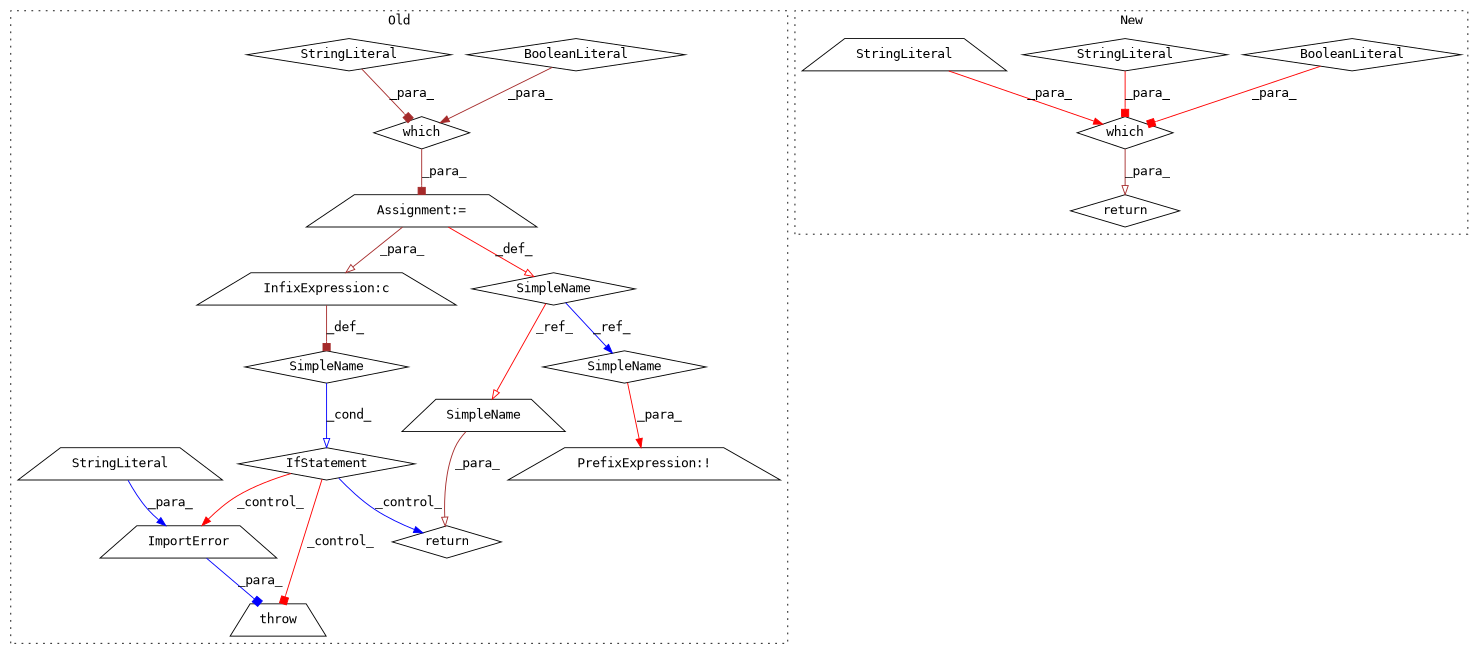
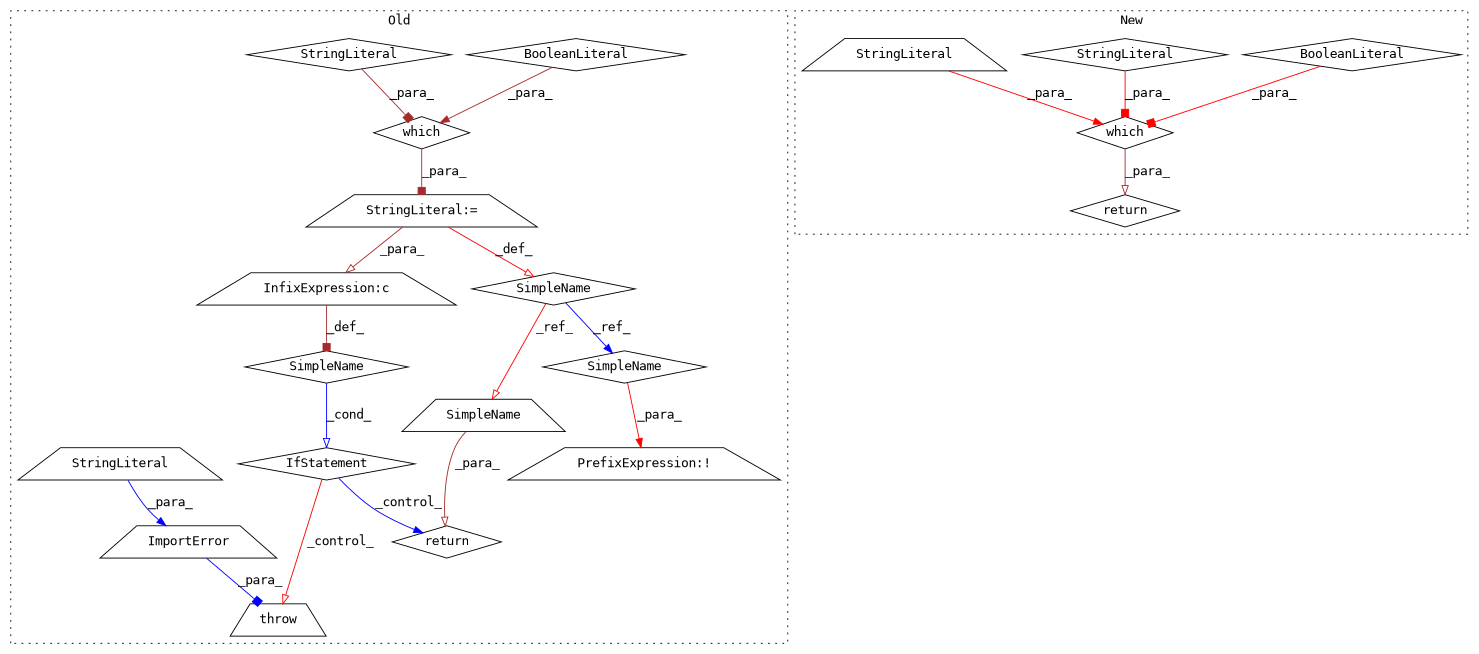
(422, 211) -> (422, 211)
(247, 491) -> none
(304, 537) -> (304, 537)
